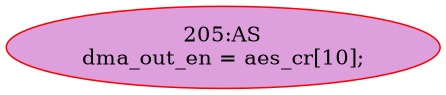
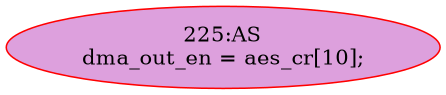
(223, 47) -> (223, 47)
